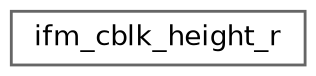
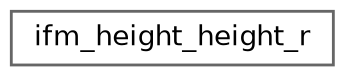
(158, 38) -> (172, 38)
